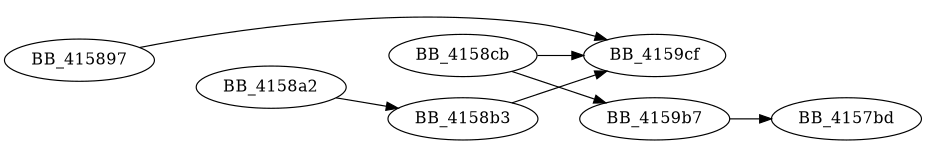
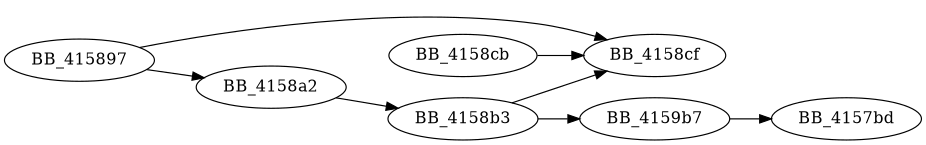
(655, 55) -> (655, 55)
none -> (170, 73)
(547, 83) -> (553, 119)
